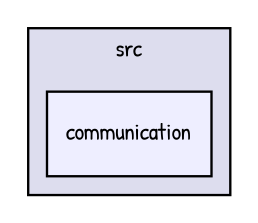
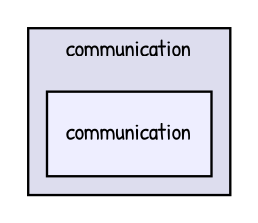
(129, 51) -> (129, 51)
